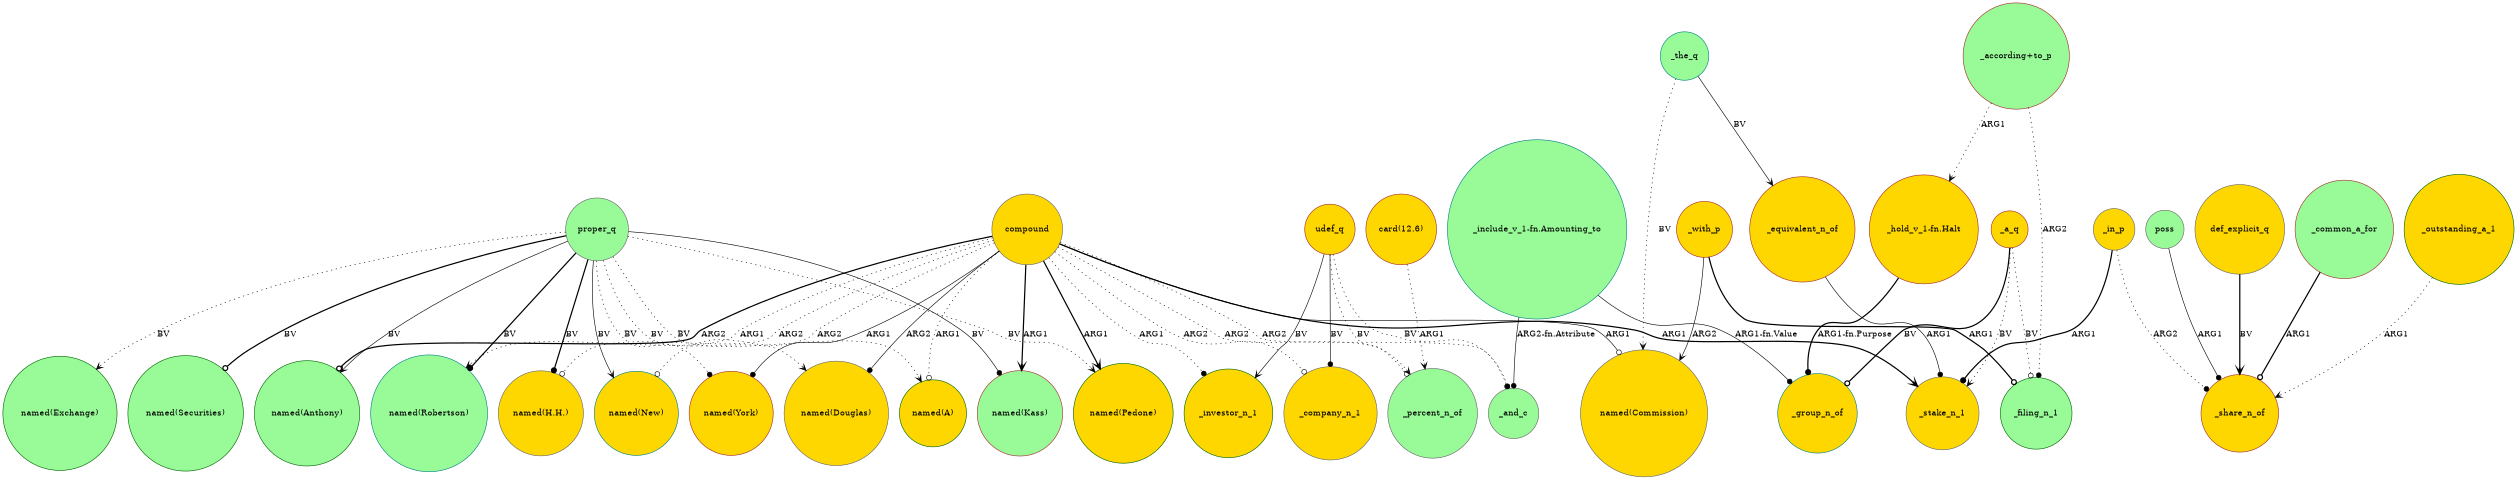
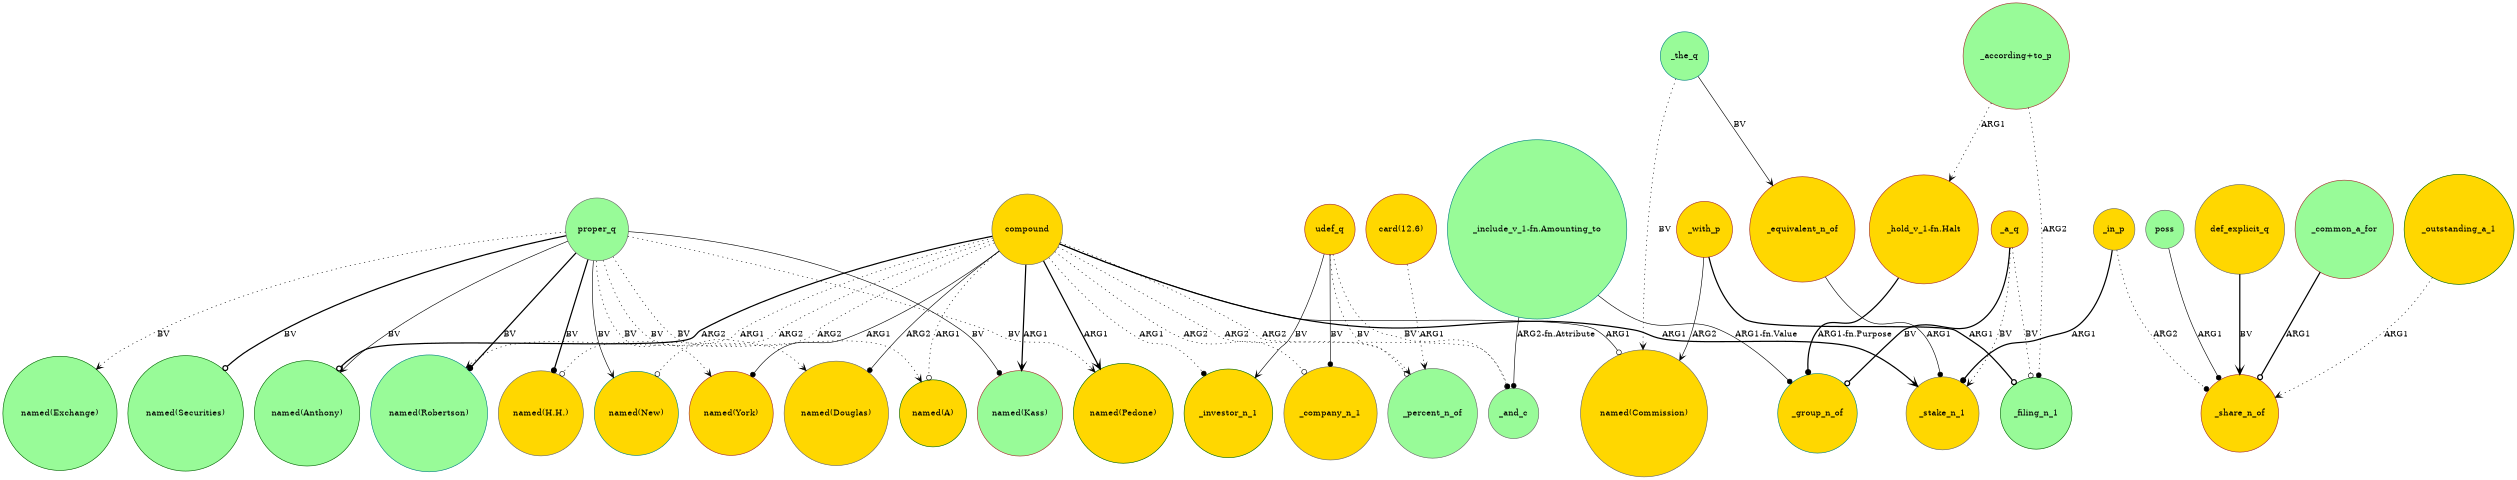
(622, 336) -> (622, 336)
